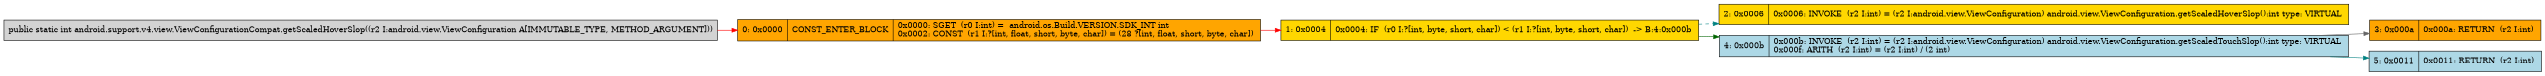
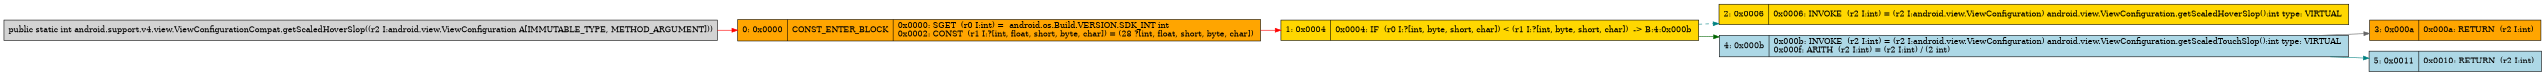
(2480, 61) -> (2480, 61)
